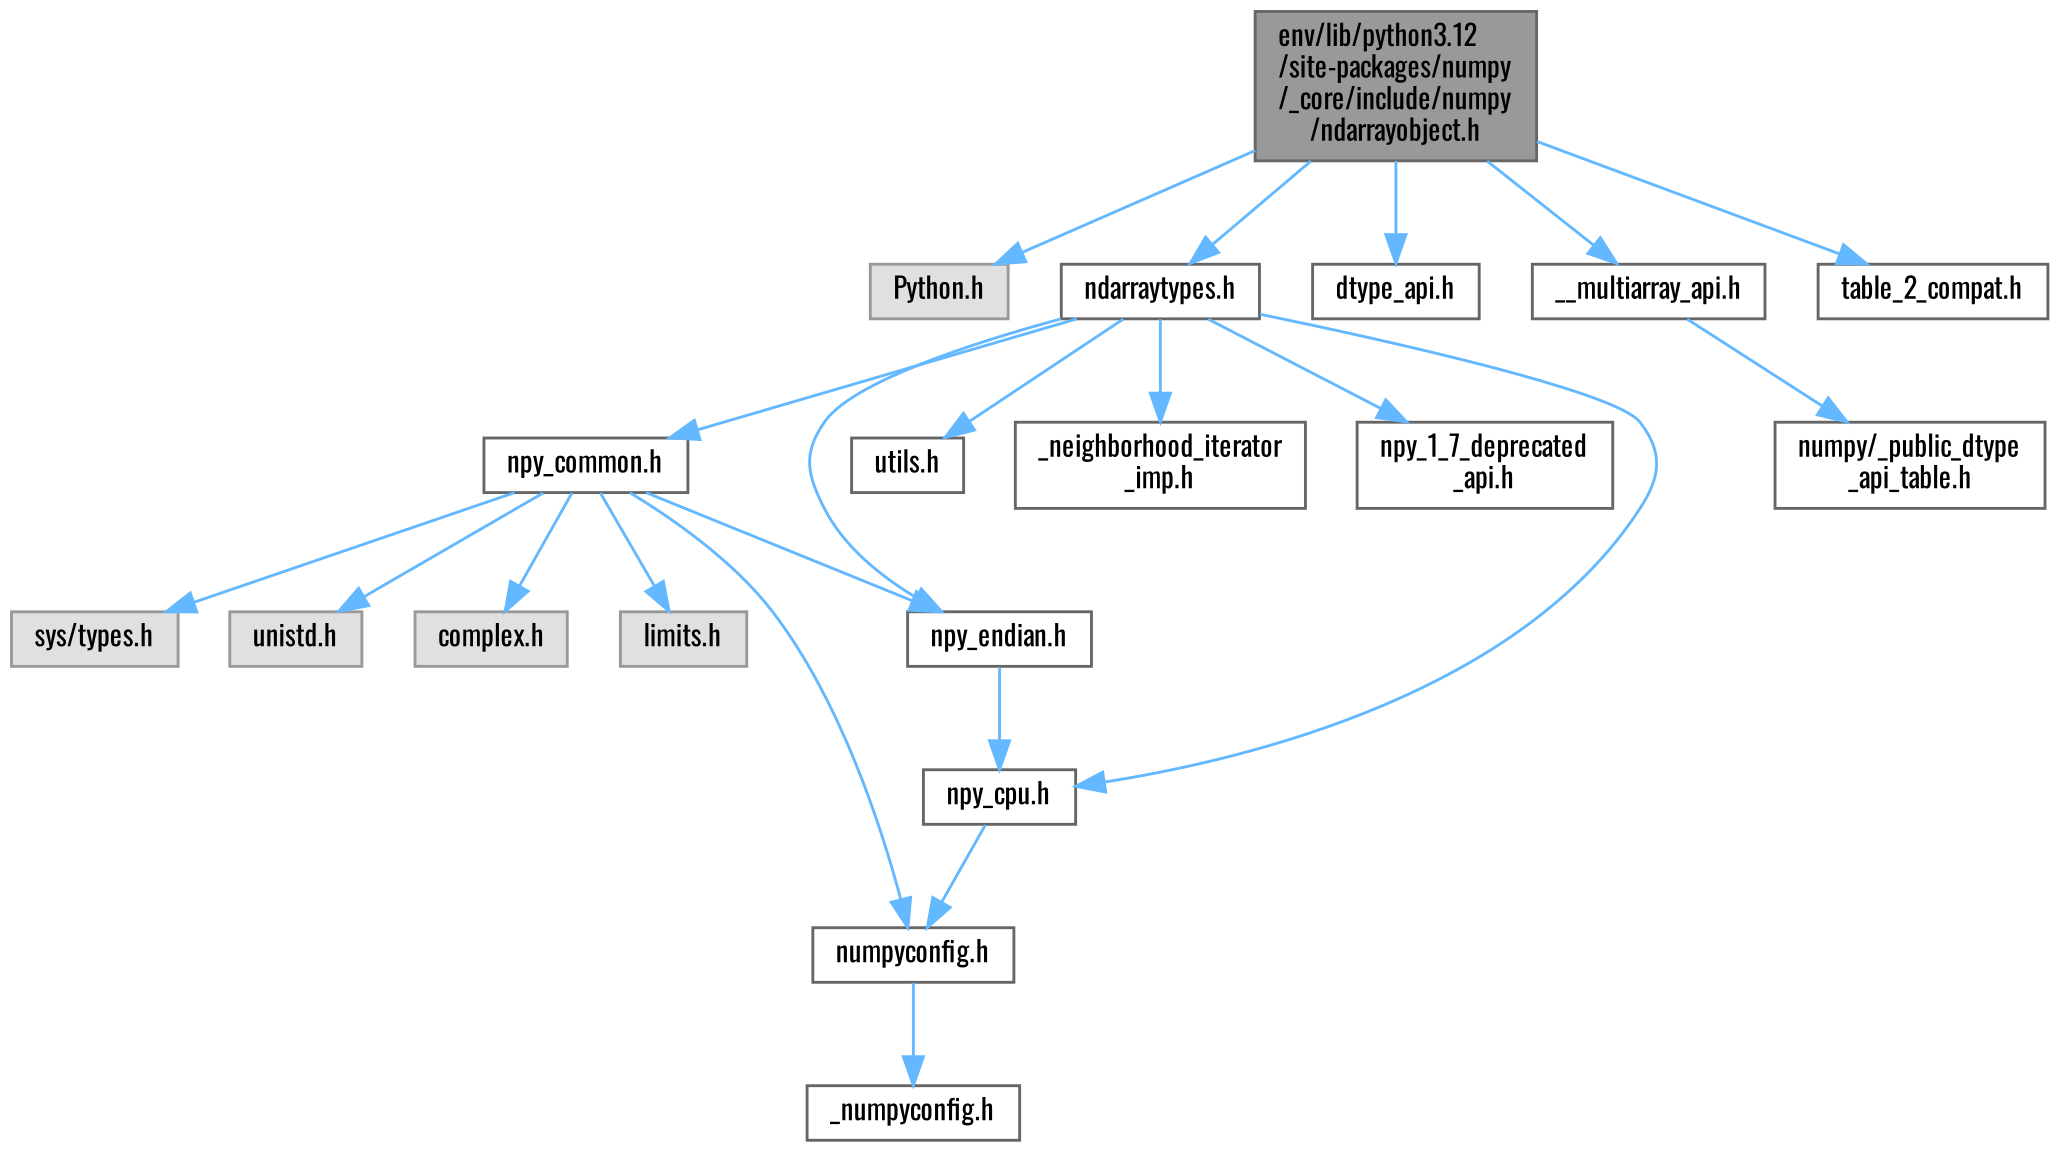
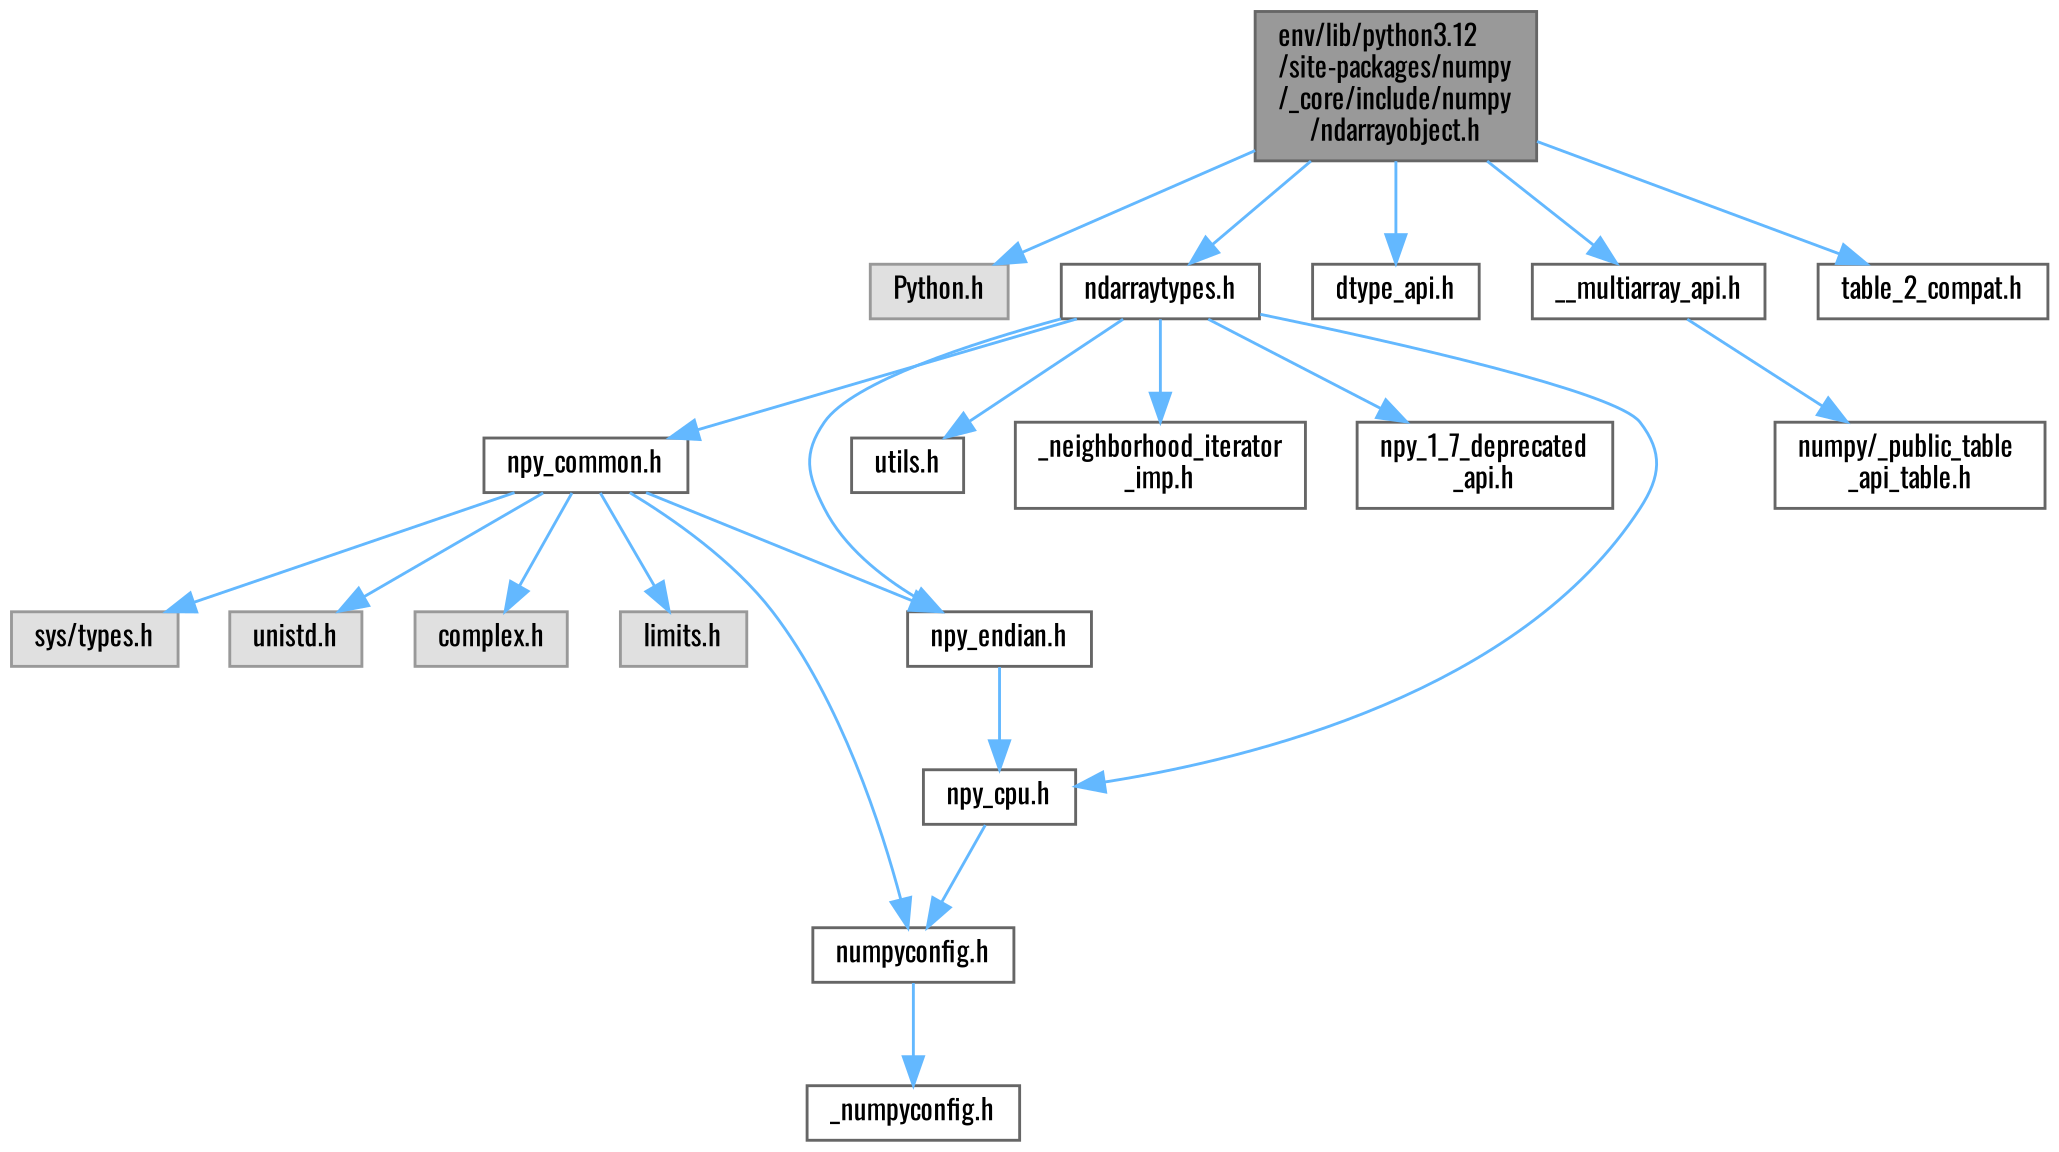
(1910, 465) -> (1910, 465)
